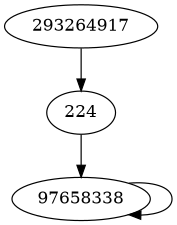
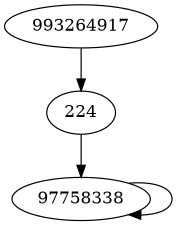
(81, 26) -> (81, 26)
(81, 199) -> (81, 199)
